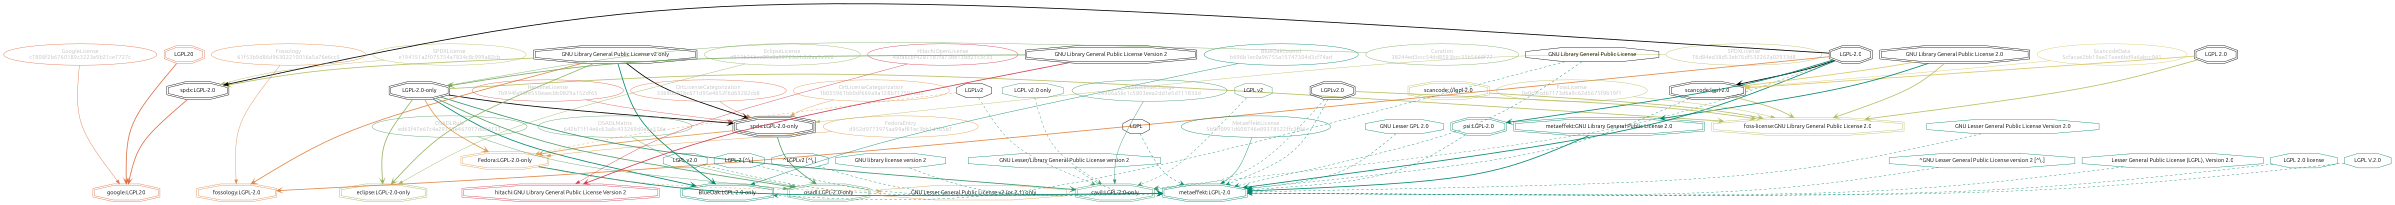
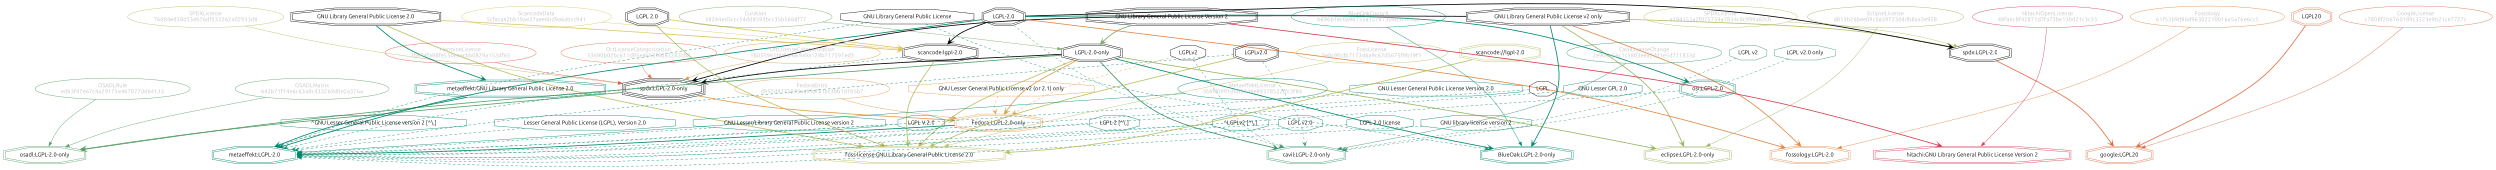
(1026, 8) -> (1489, 4)
(707, 187) -> (995, 103)
